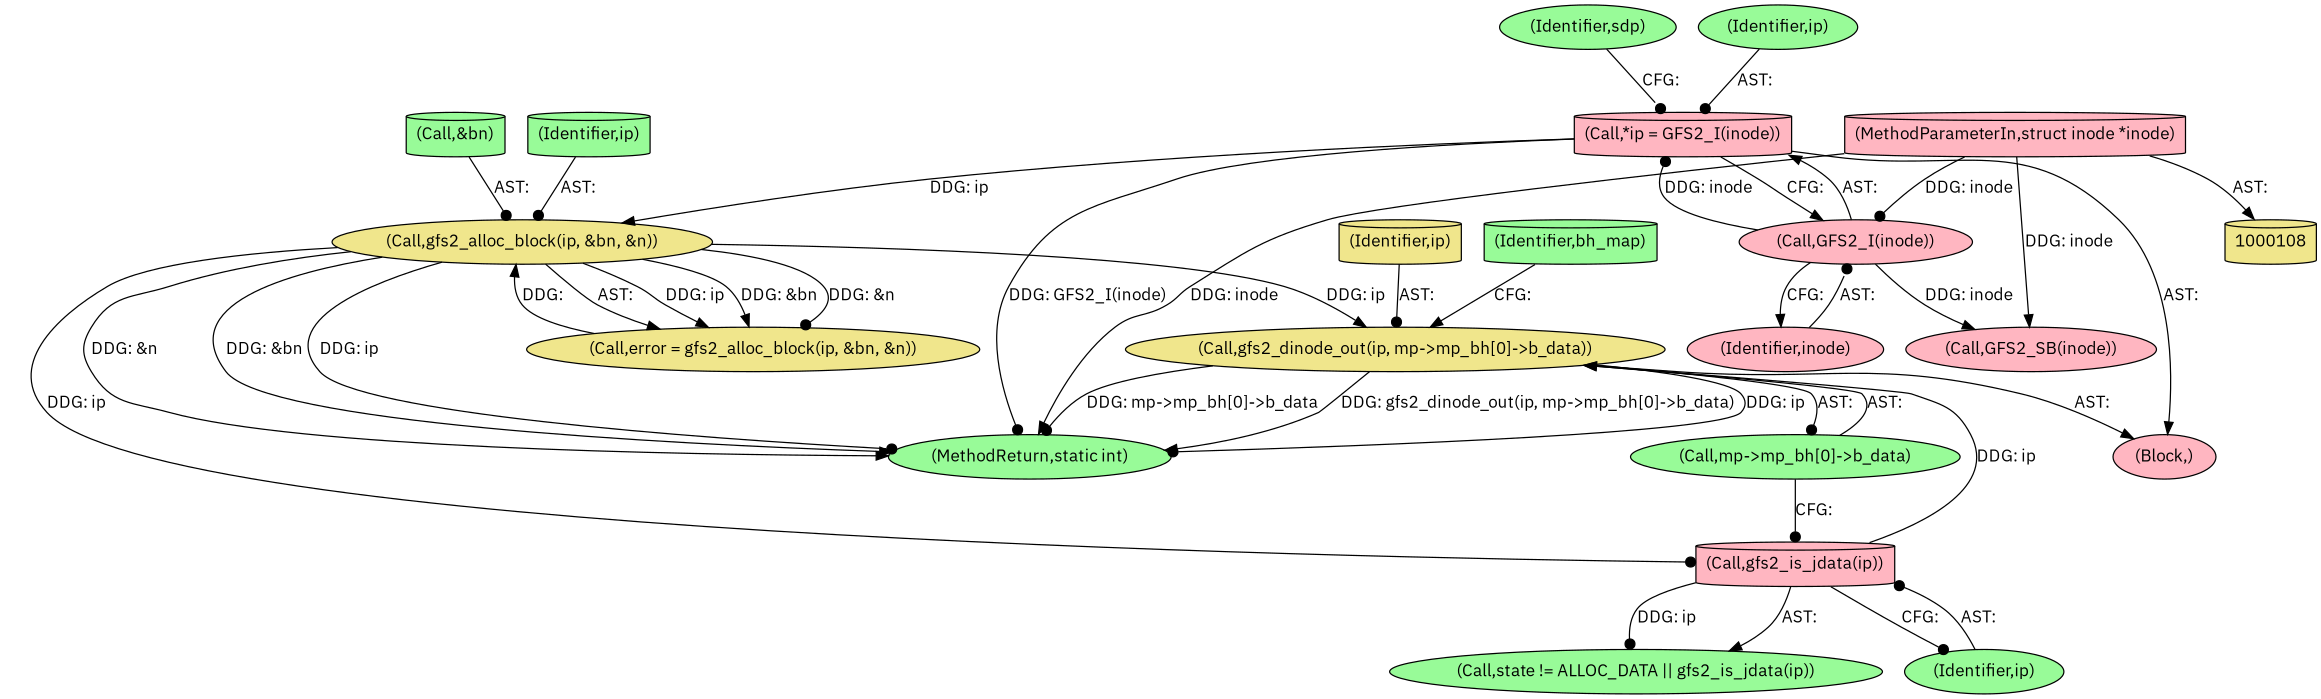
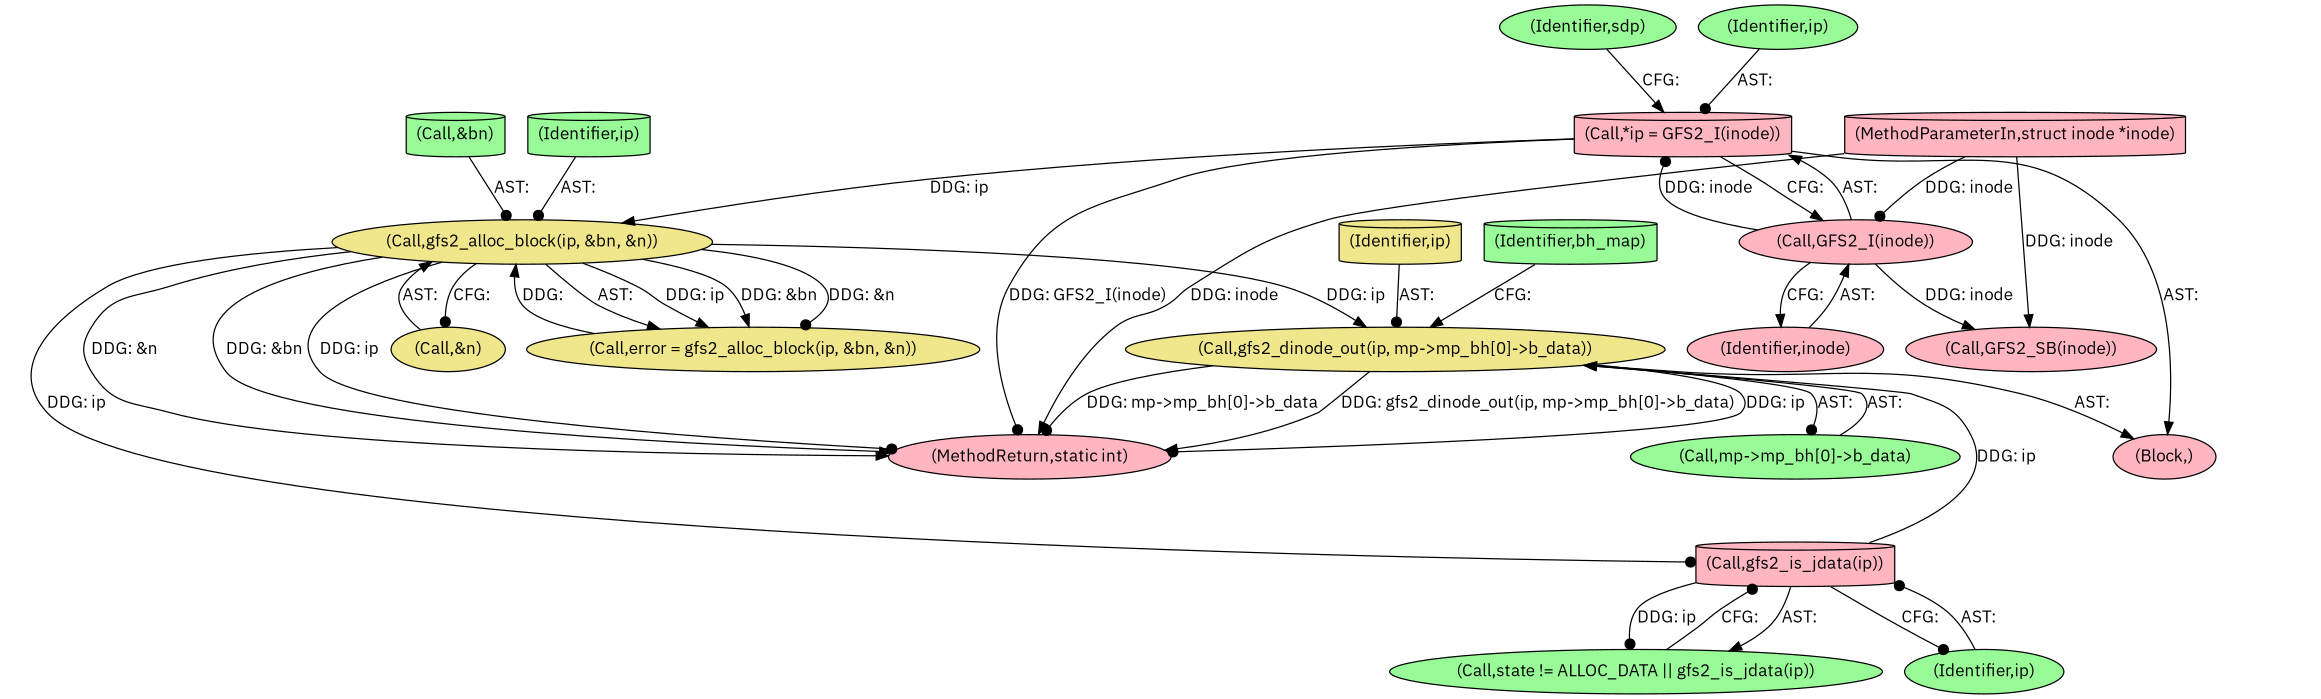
(1631, 76) -> (1631, 76)
(2271, 242) -> none
(1829, 304) -> (1829, 304)
none -> (448, 349)
(1030, 457) -> (1030, 457)
(1795, 506) -> (1707, 620)
